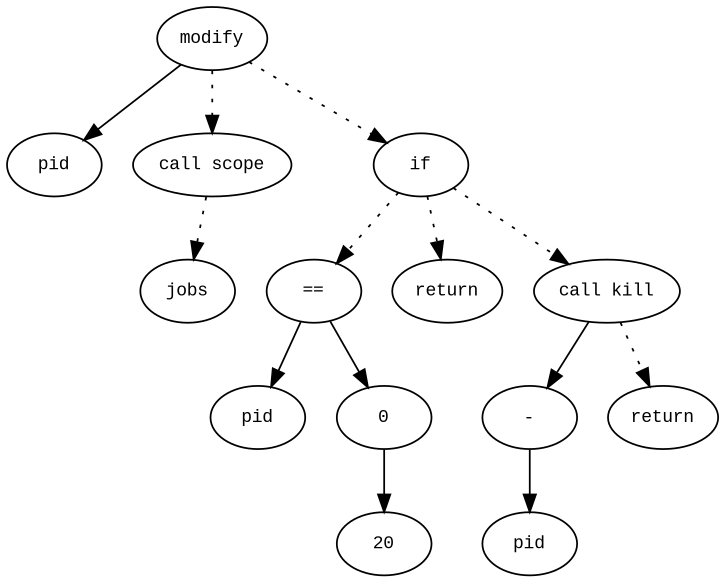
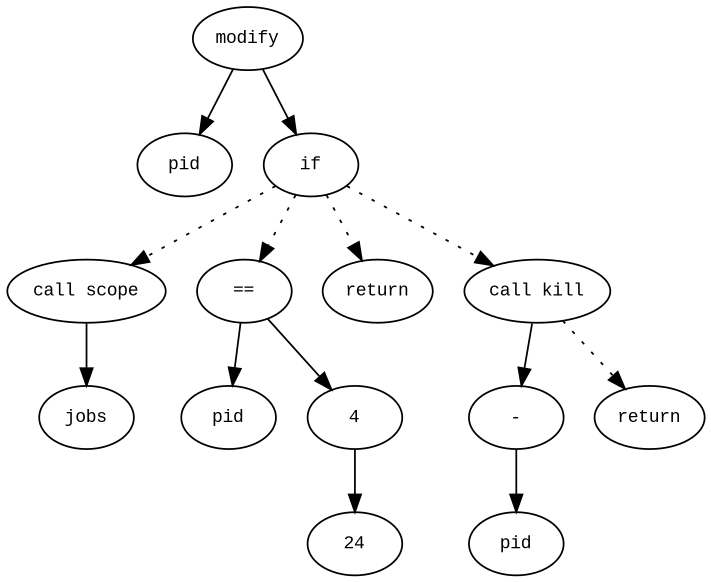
(212, 93) -> (211, 221)
(310, 98) -> (276, 94)
(202, 219) -> (87, 346)
(384, 417) -> (355, 417)
(384, 544) -> (355, 544)
